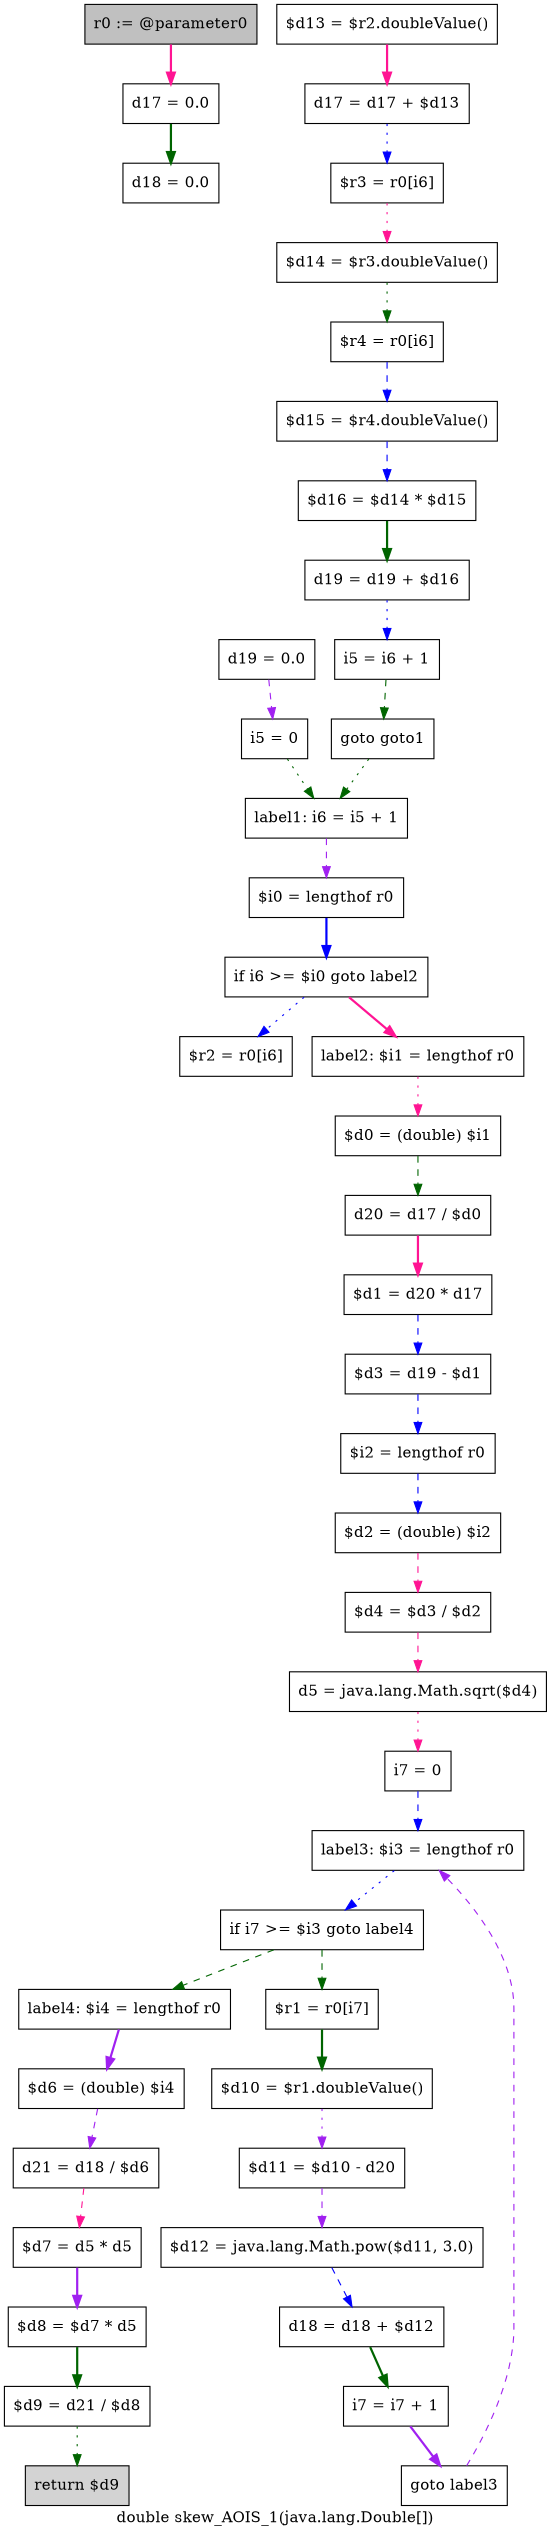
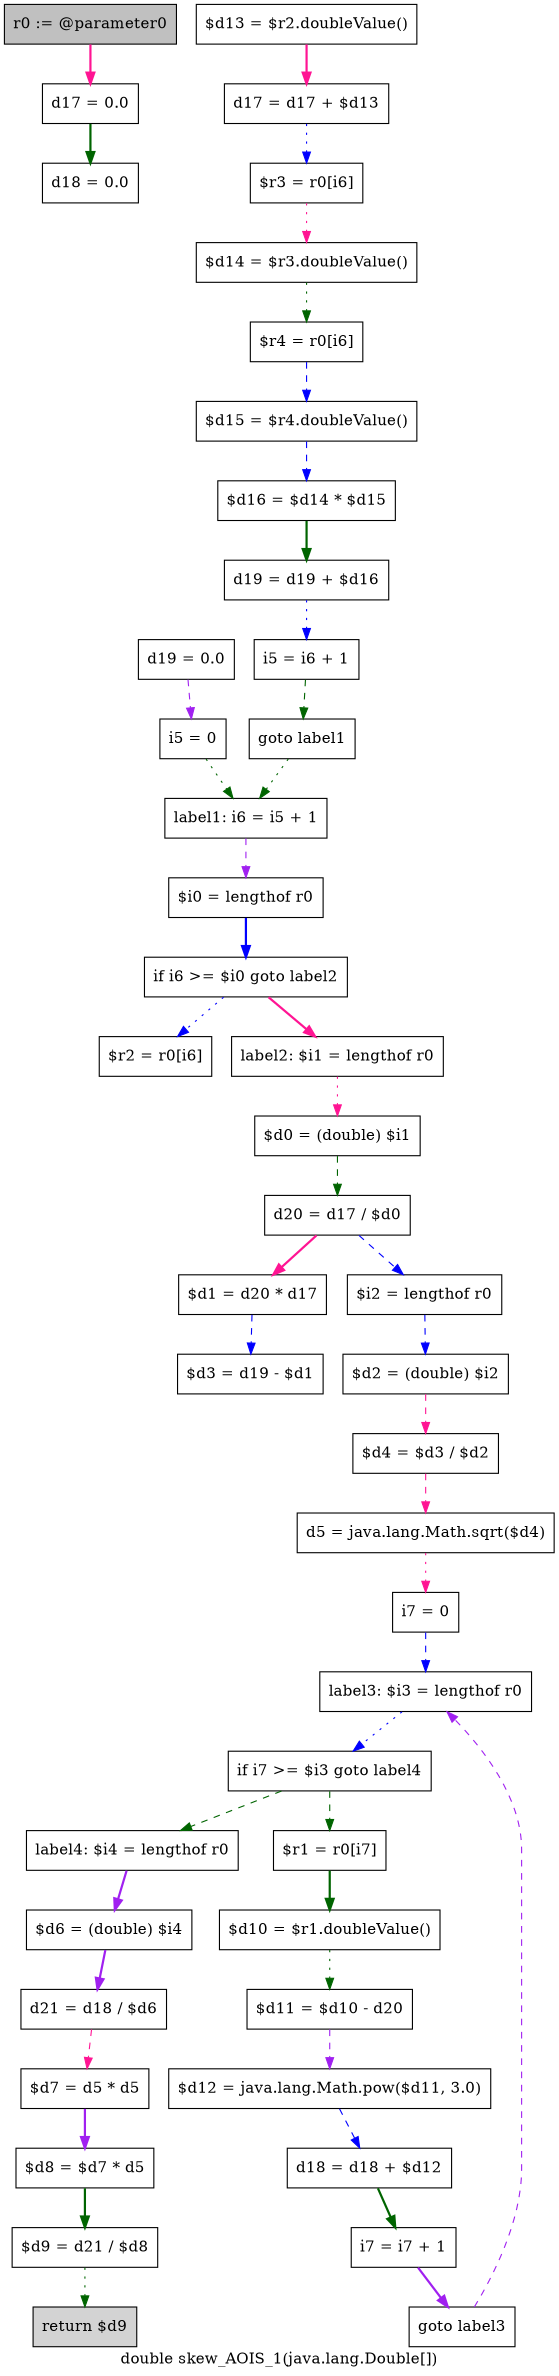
(383, 739) -> (302, 739)
(418, 1408) -> (377, 1251)
(95, 2123) -> (103, 1964)
(322, 2123) -> (330, 1964)
